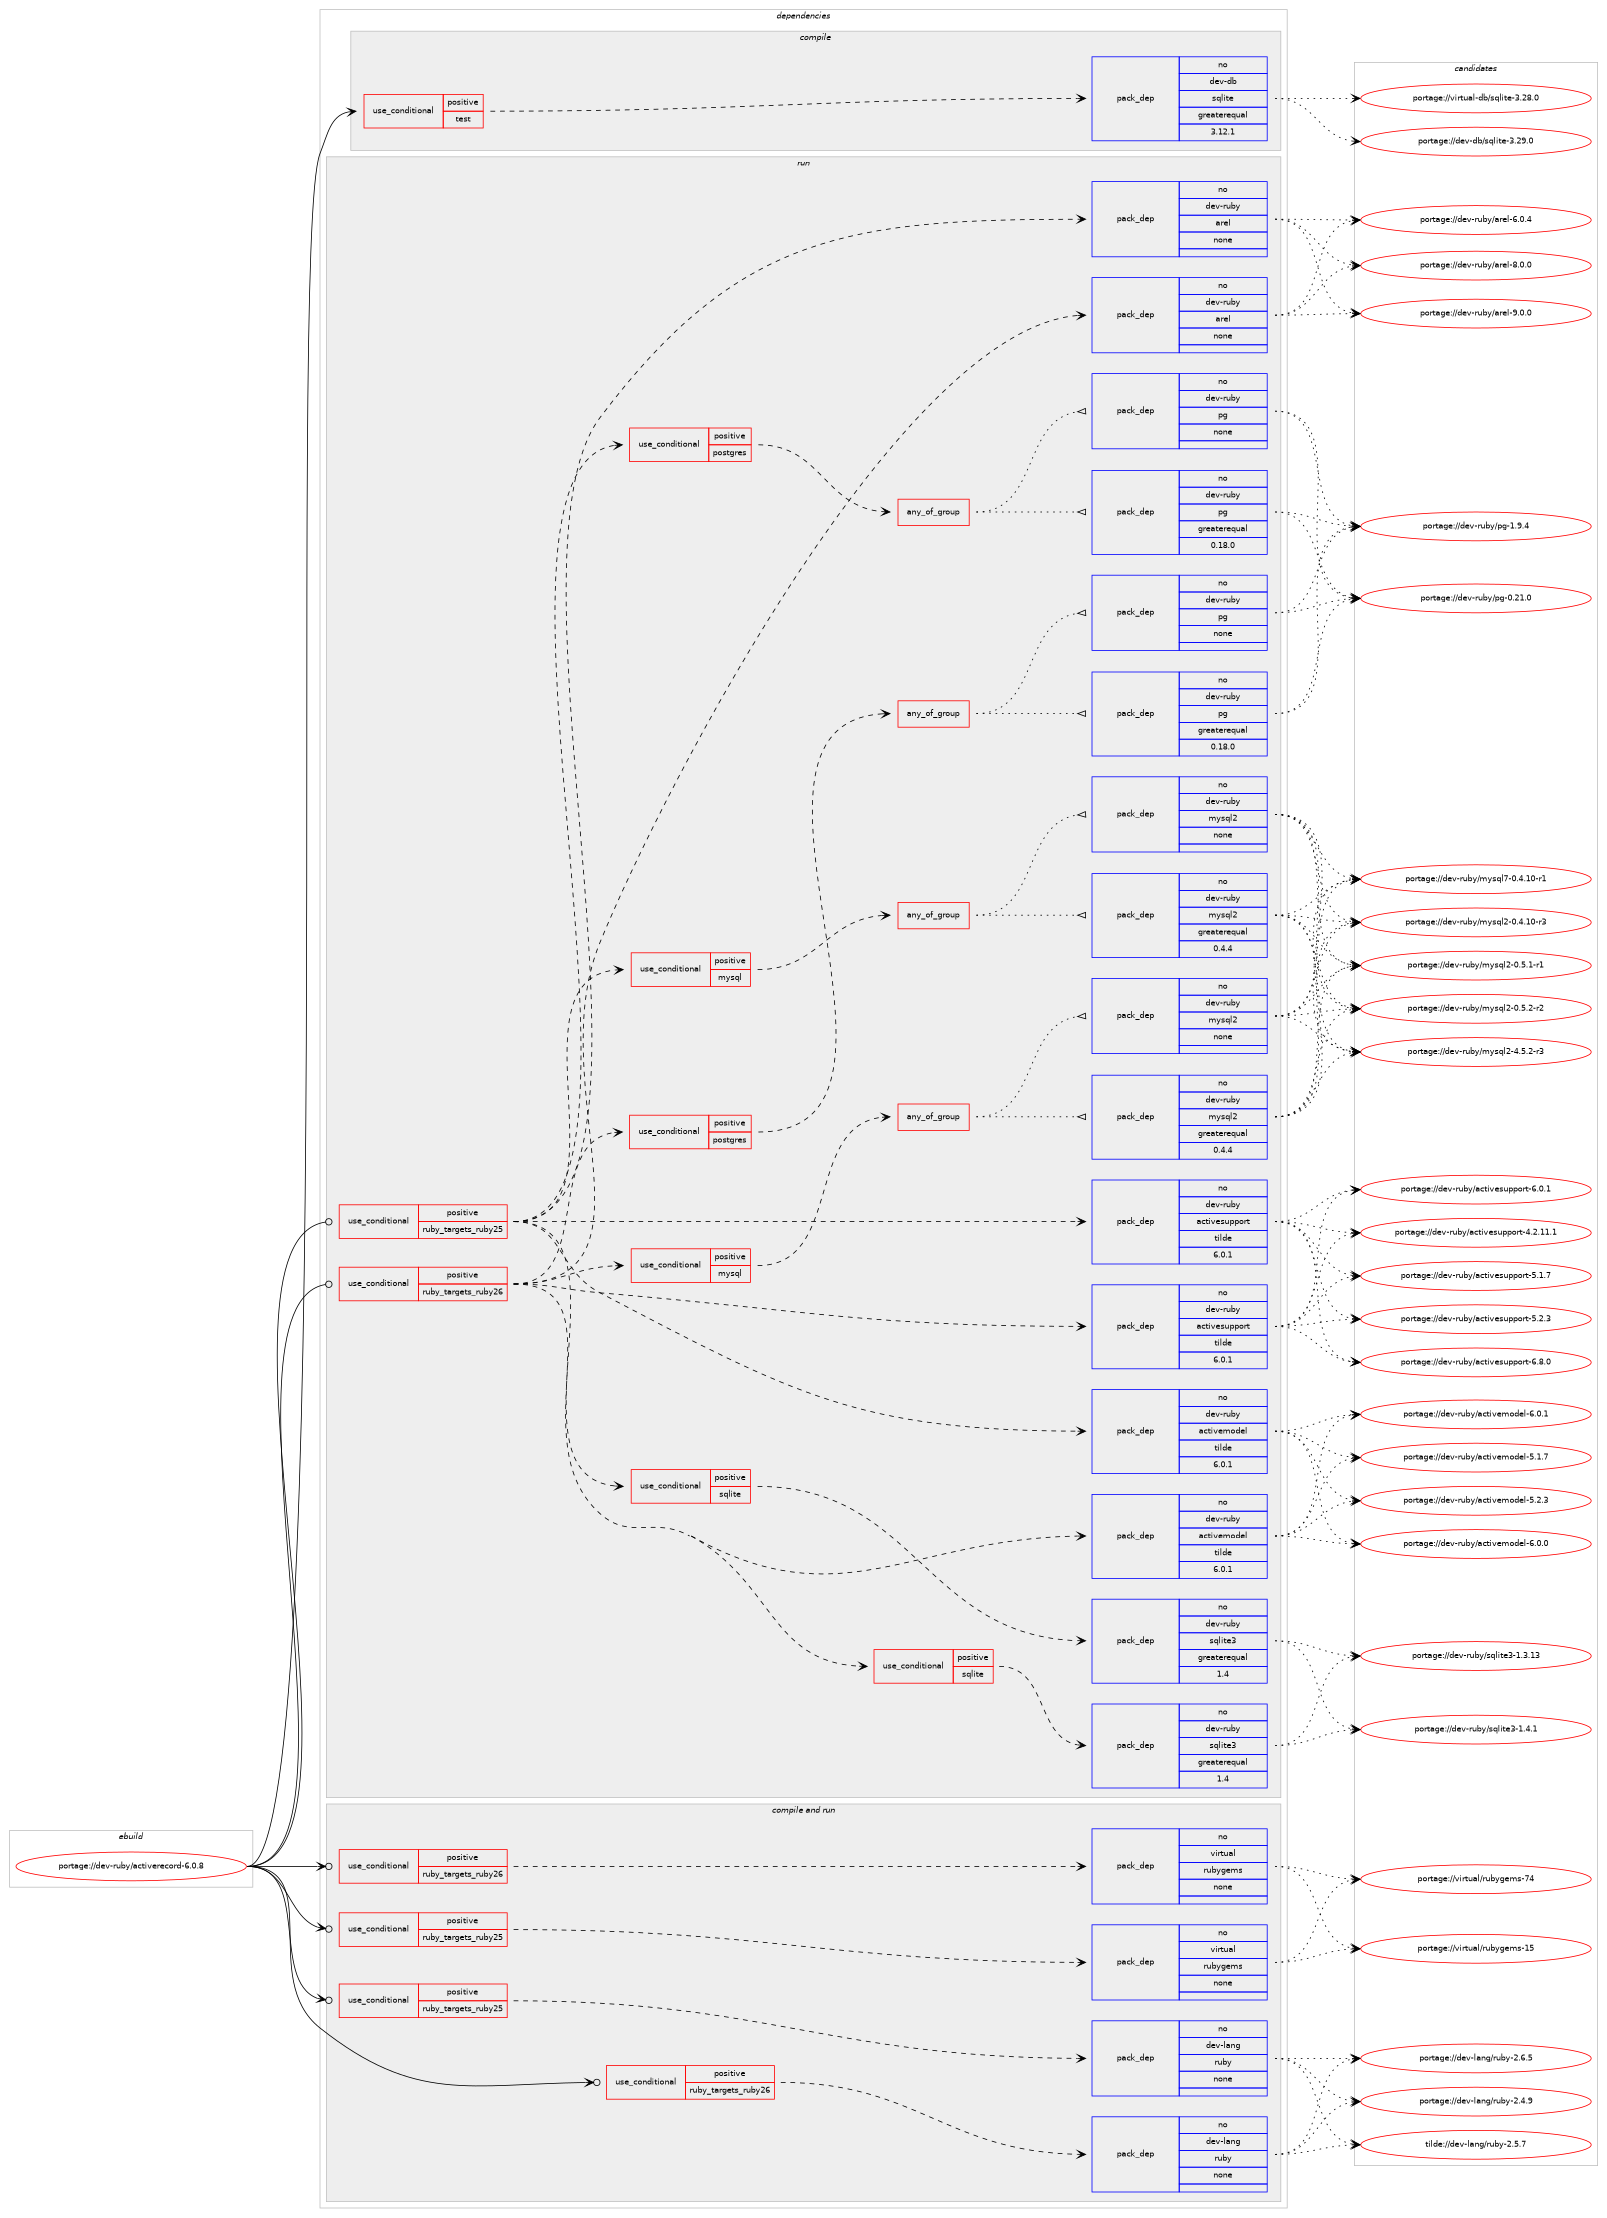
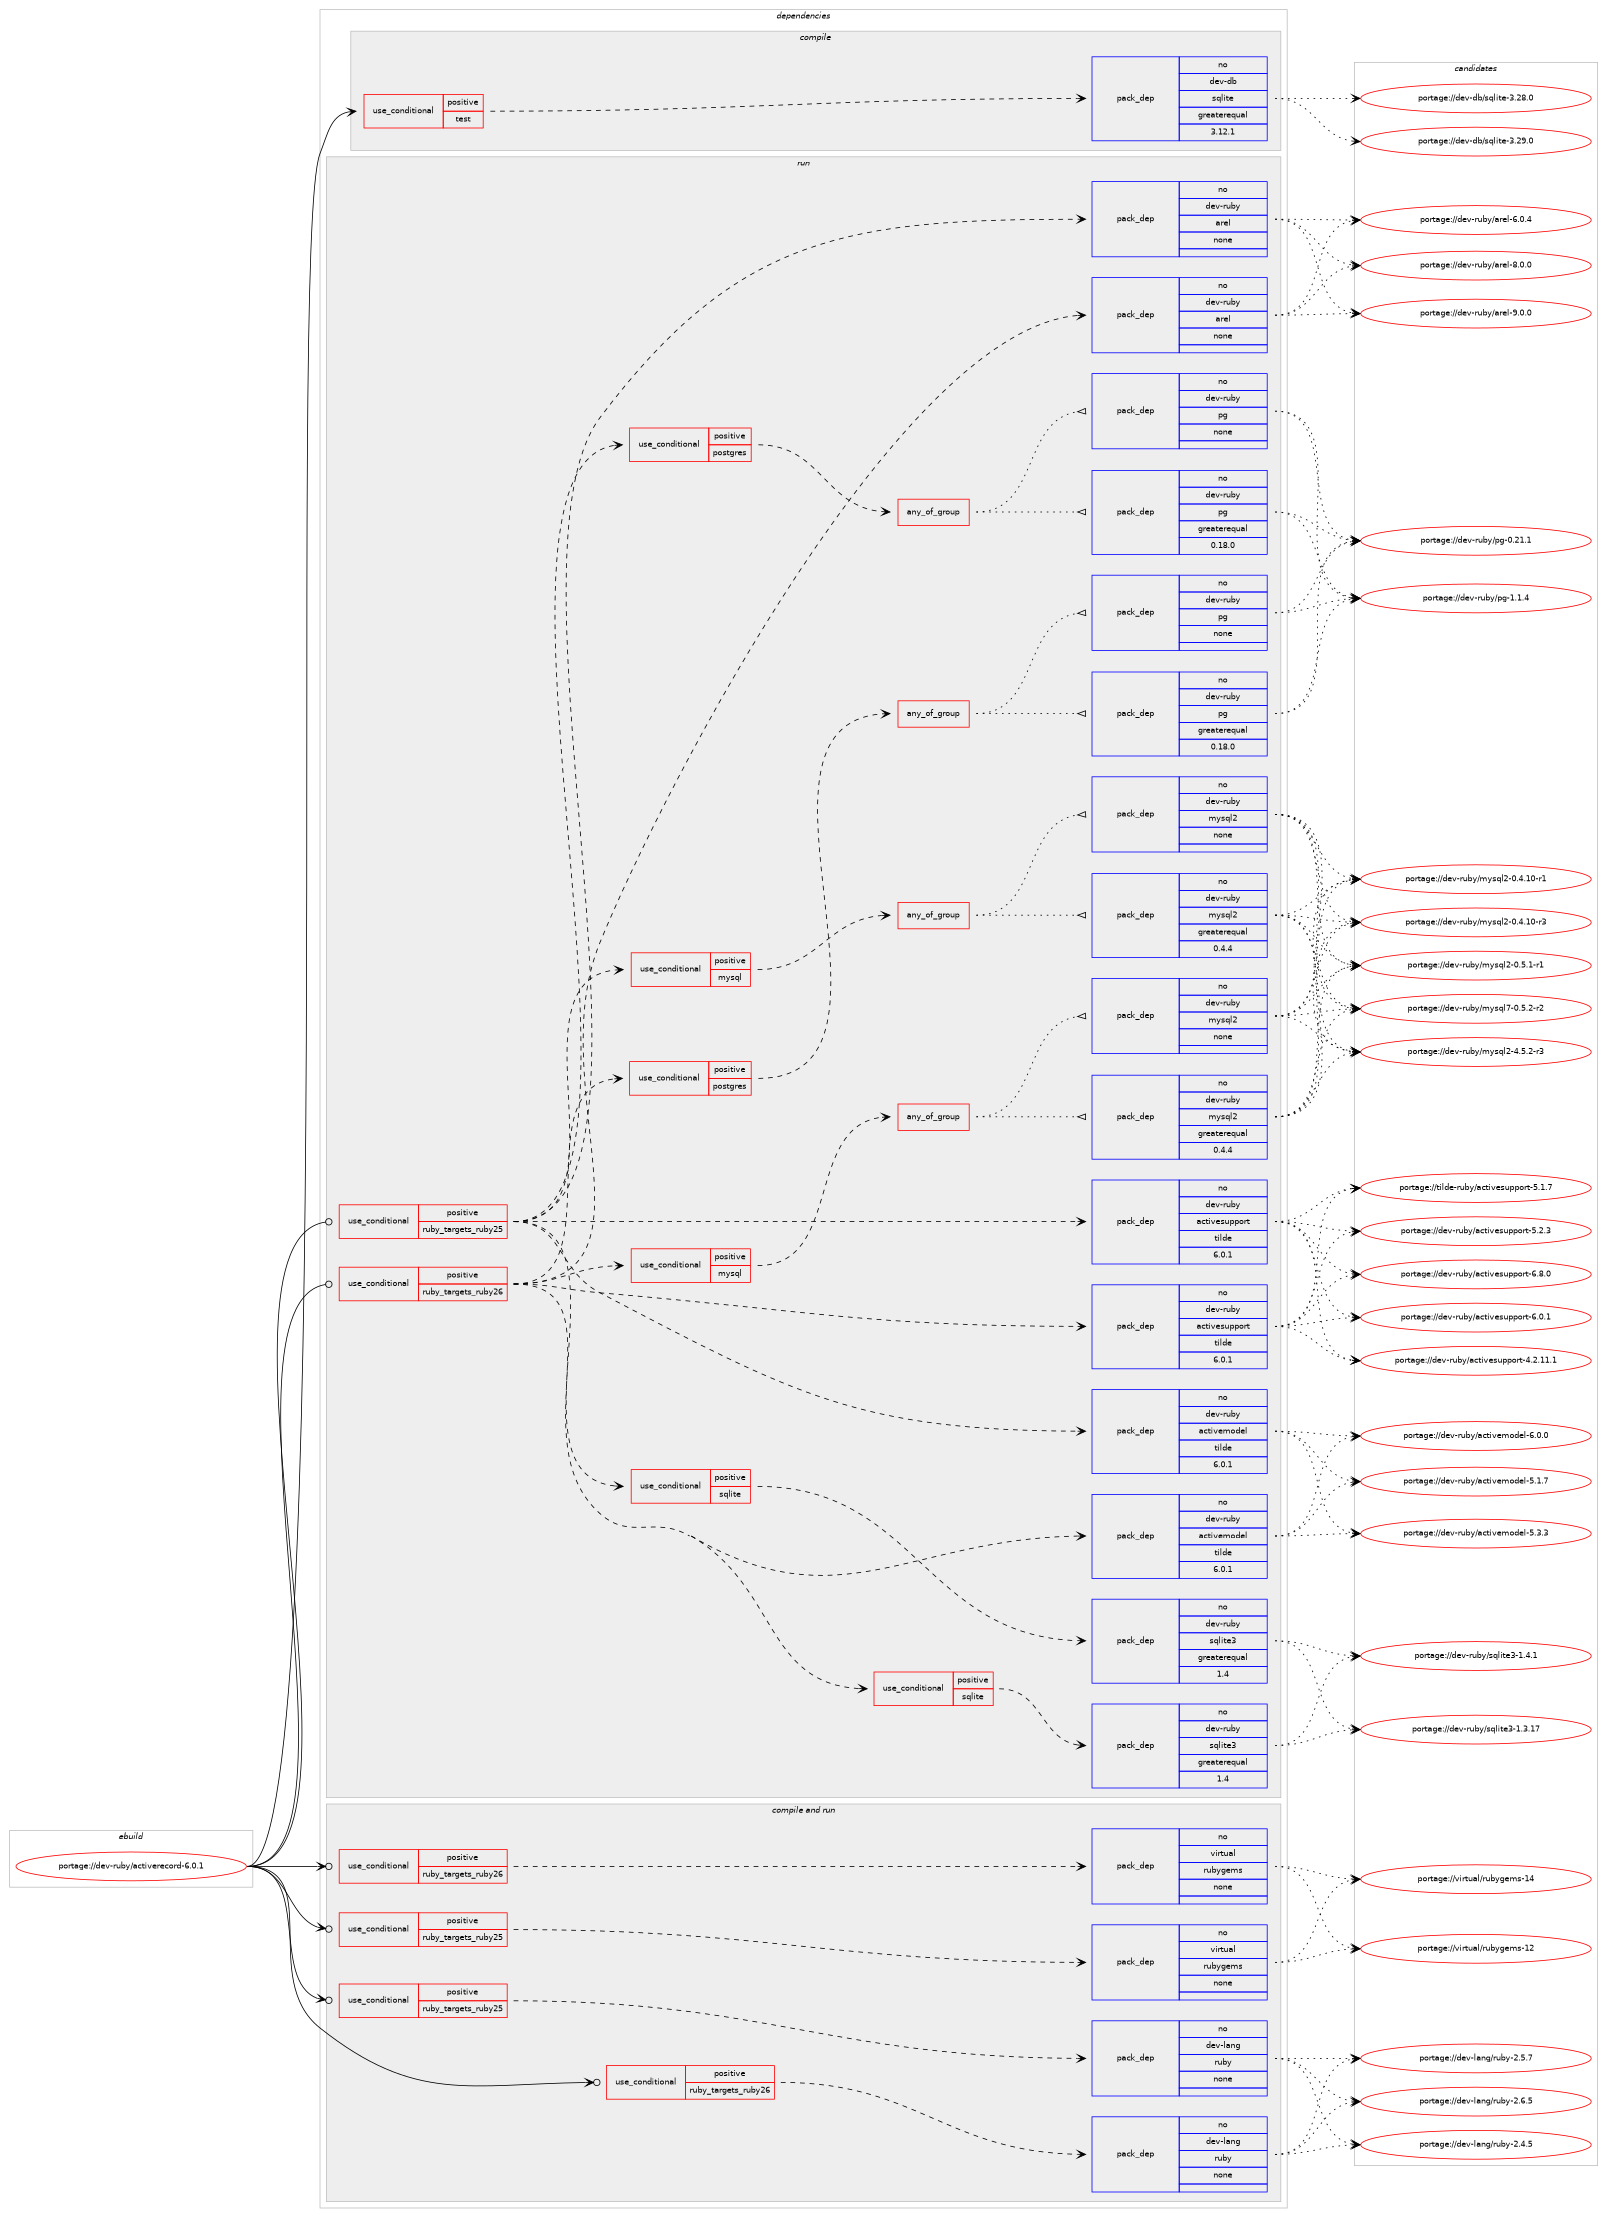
(1476, 98) -> (1476, 98)
(1476, 526) -> (1476, 598)
(1476, 598) -> (1476, 541)
(1476, 879) -> (1476, 879)
(1476, 1009) -> (1476, 1009)
(1476, 1276) -> (1476, 1188)
(1476, 1414) -> none
(1476, 1501) -> (1476, 1534)
(1476, 1656) -> (1476, 1730)
(131, 1866) -> (131, 1866)
(1476, 1879) -> (1476, 1879)
(1476, 1949) -> (1476, 1949)
(1476, 2102) -> (1476, 2145)
(1476, 2145) -> (1476, 2058)
